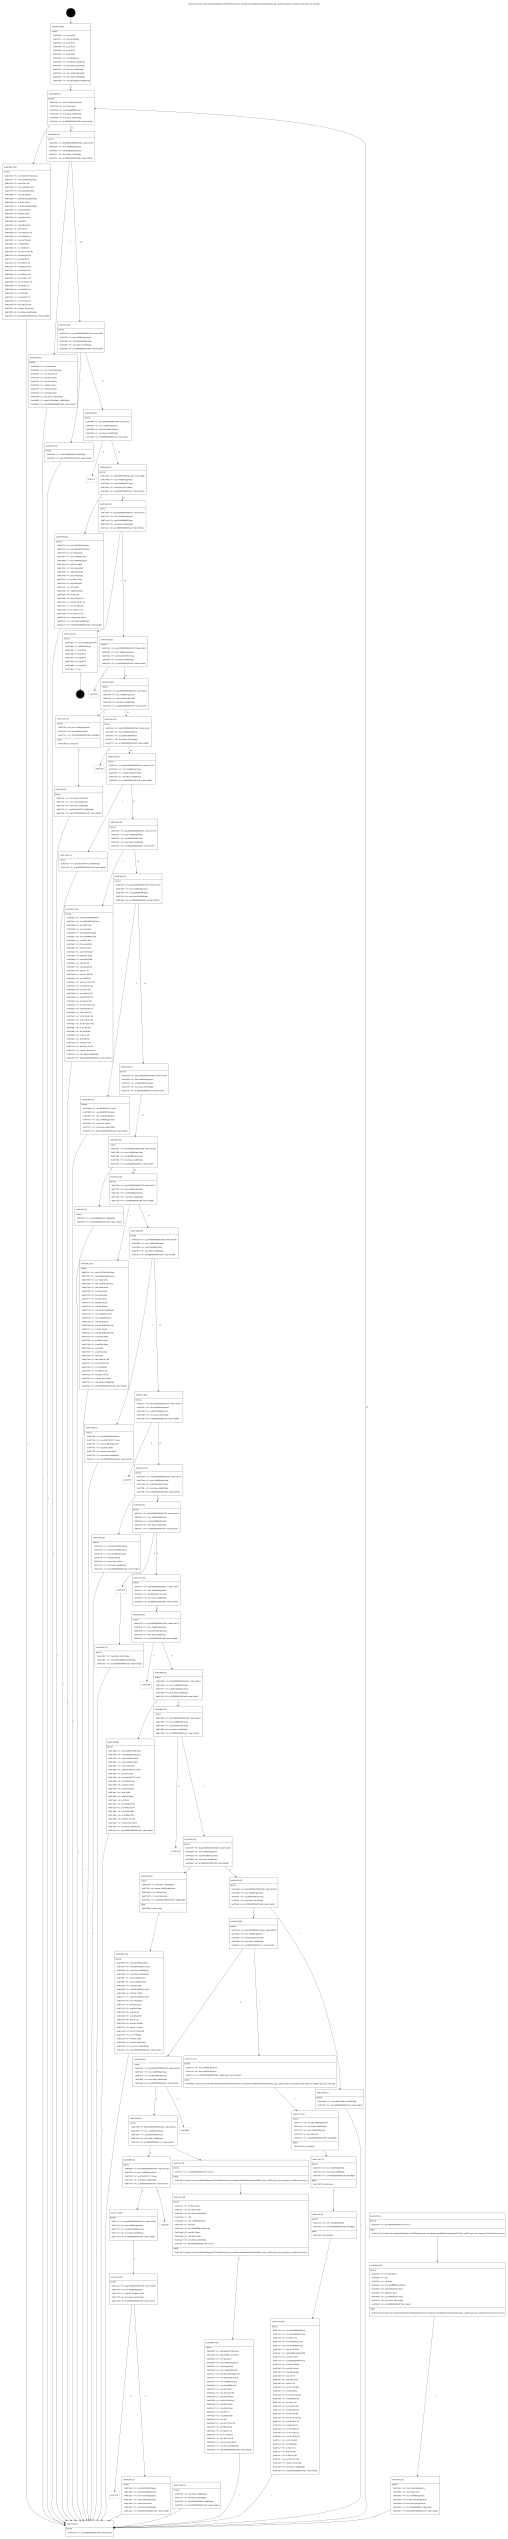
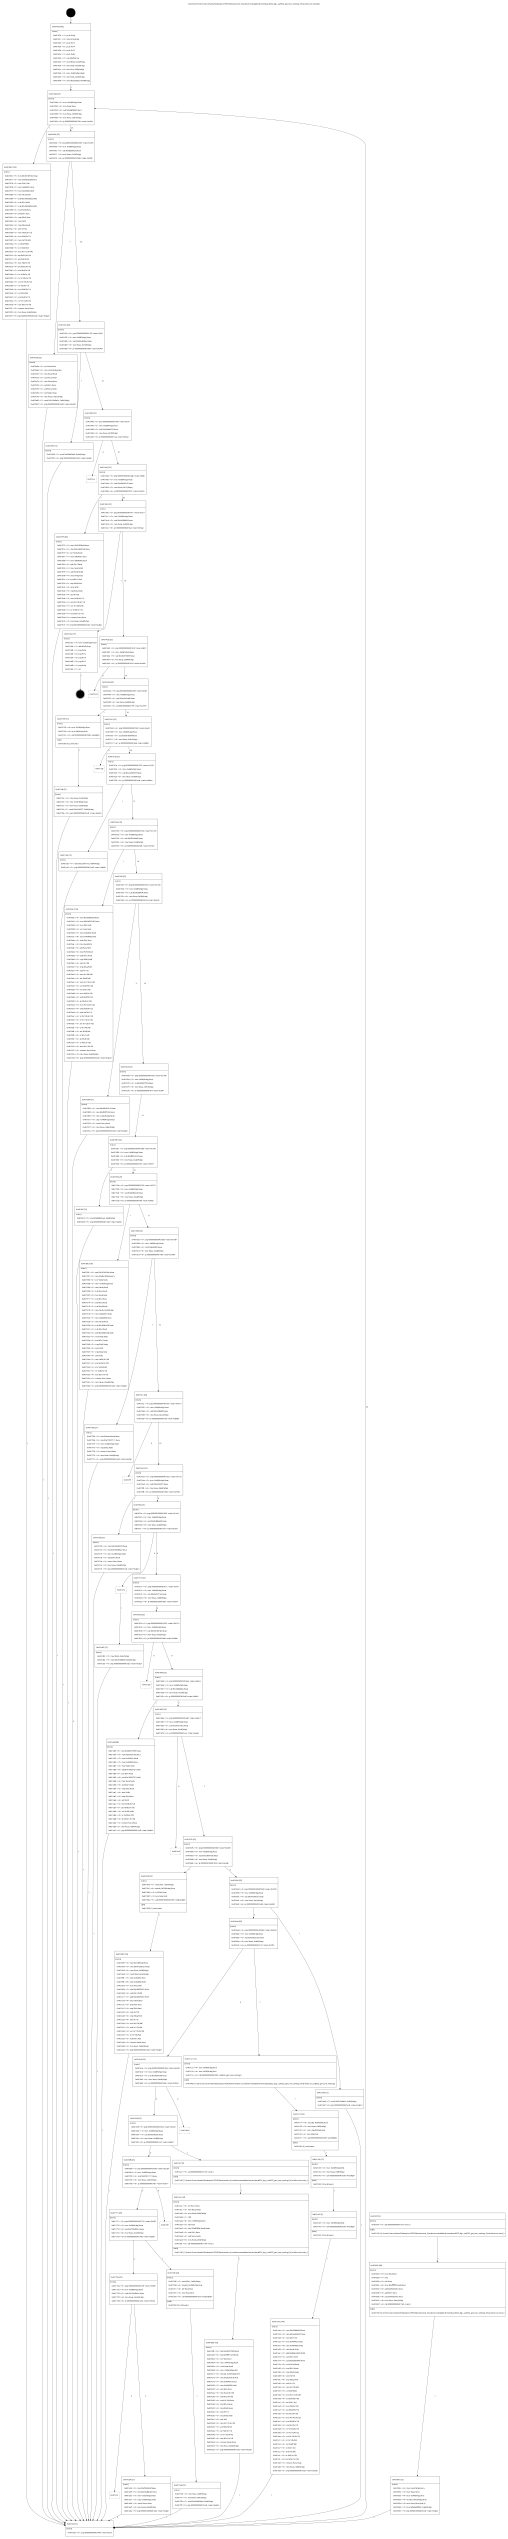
none -> (190, 2289)
